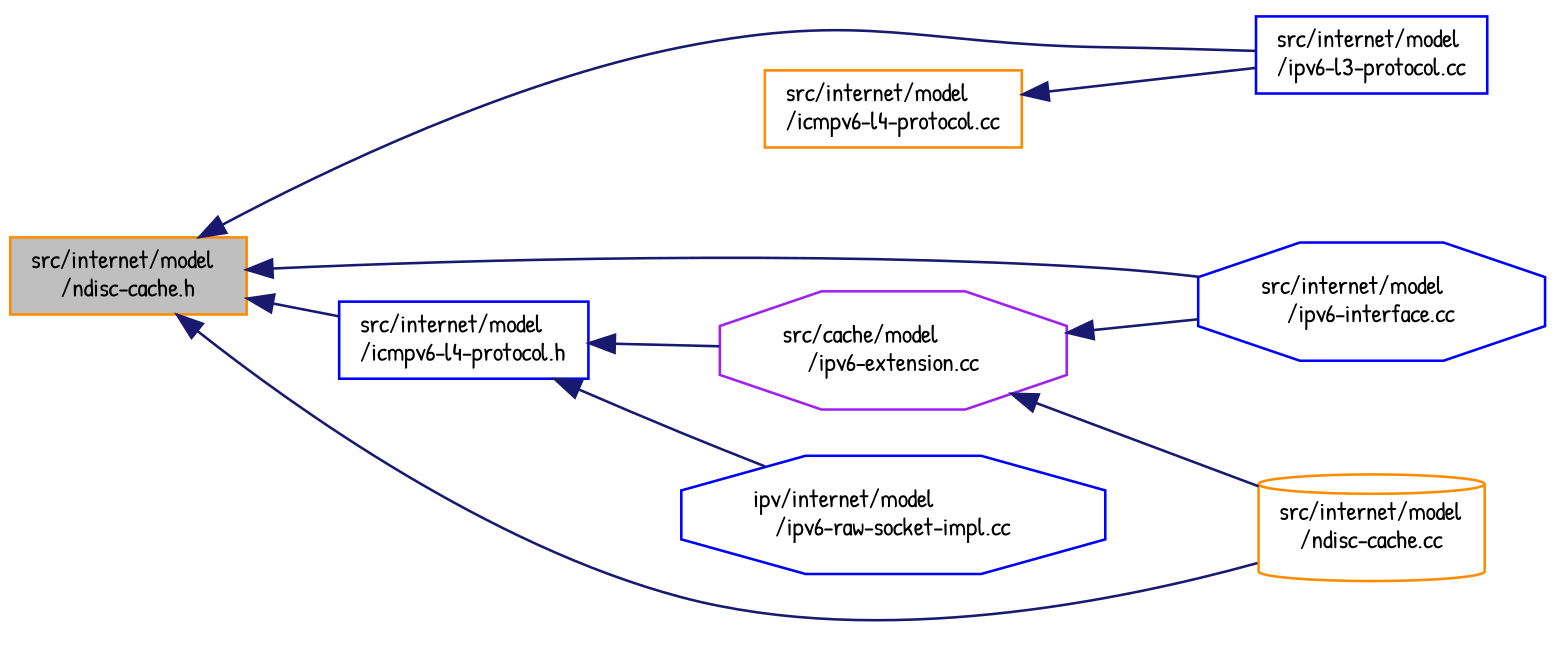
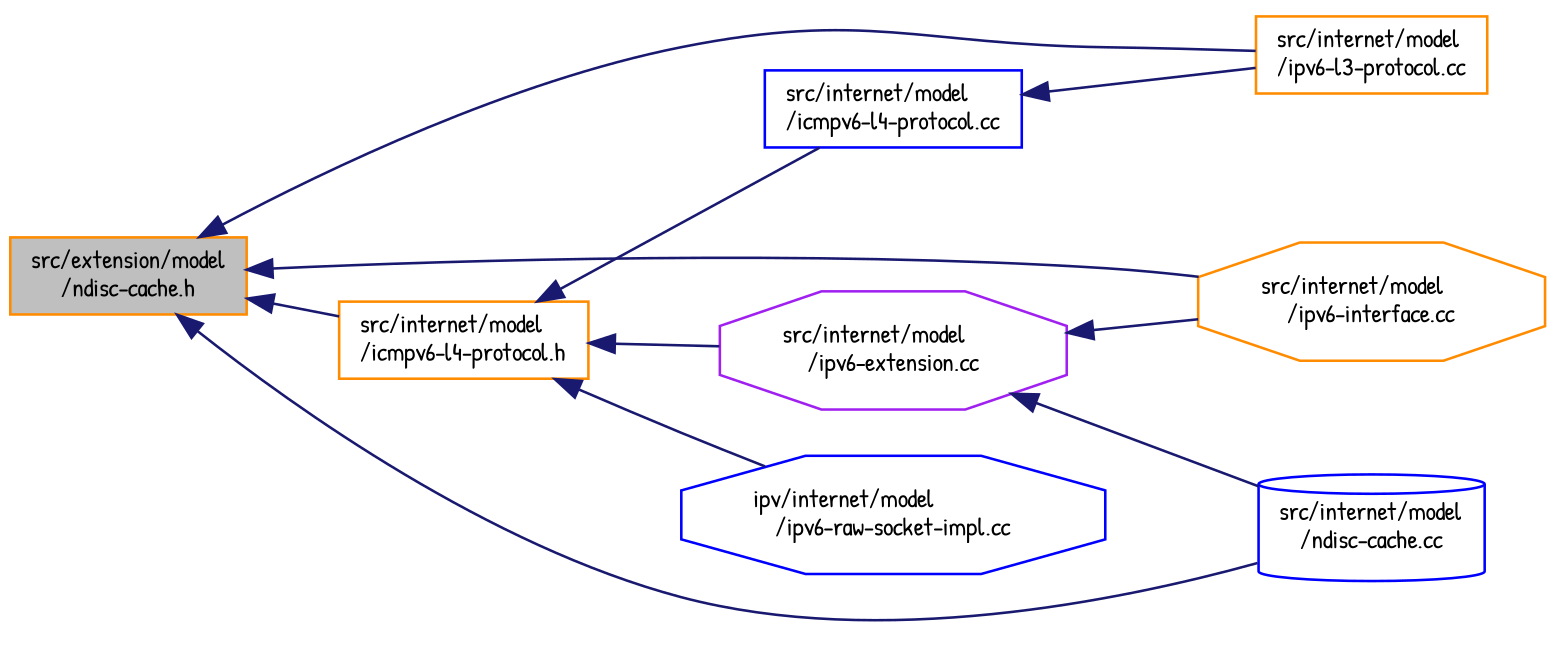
(1372, 55) -> (1372, 55)
(893, 109) -> (893, 109)
none -> (690, 218)
(128, 276) -> (128, 276)
(1372, 302) -> (1372, 302)
(464, 340) -> (464, 340)
(893, 350) -> (893, 350)
(1372, 528) -> (1372, 528)
